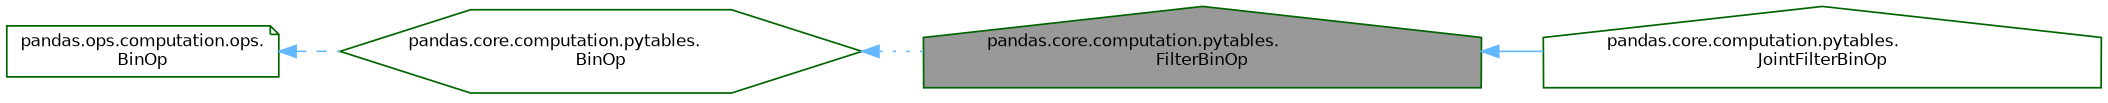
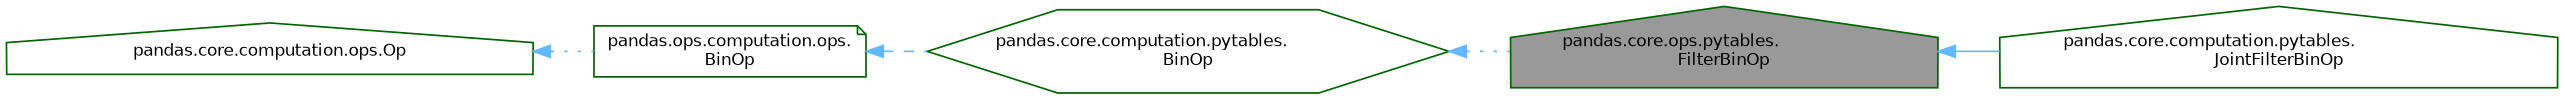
none -> (270, 51)
(1202, 51) -> (1724, 51)
